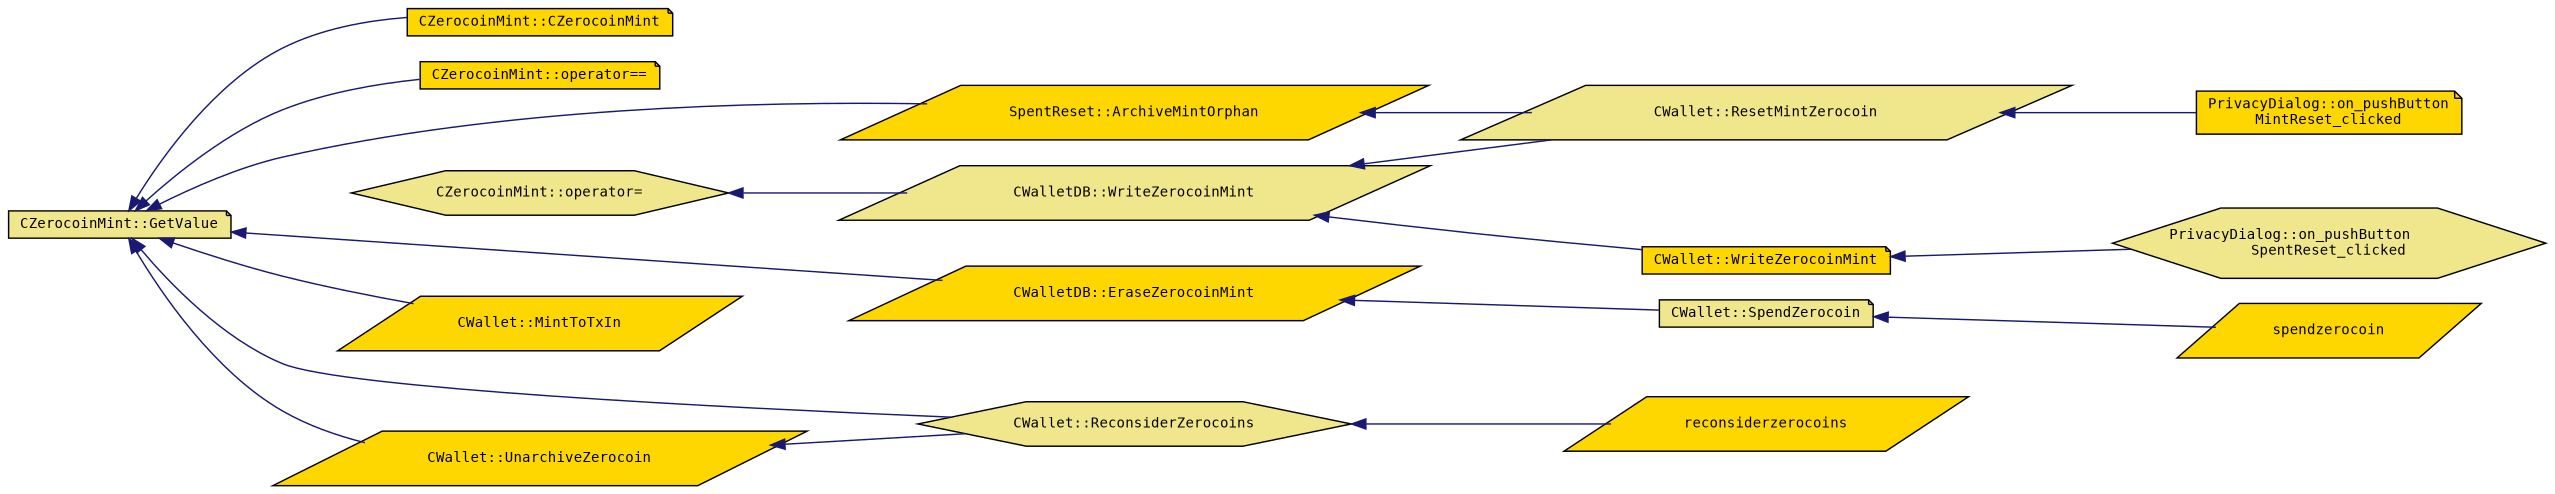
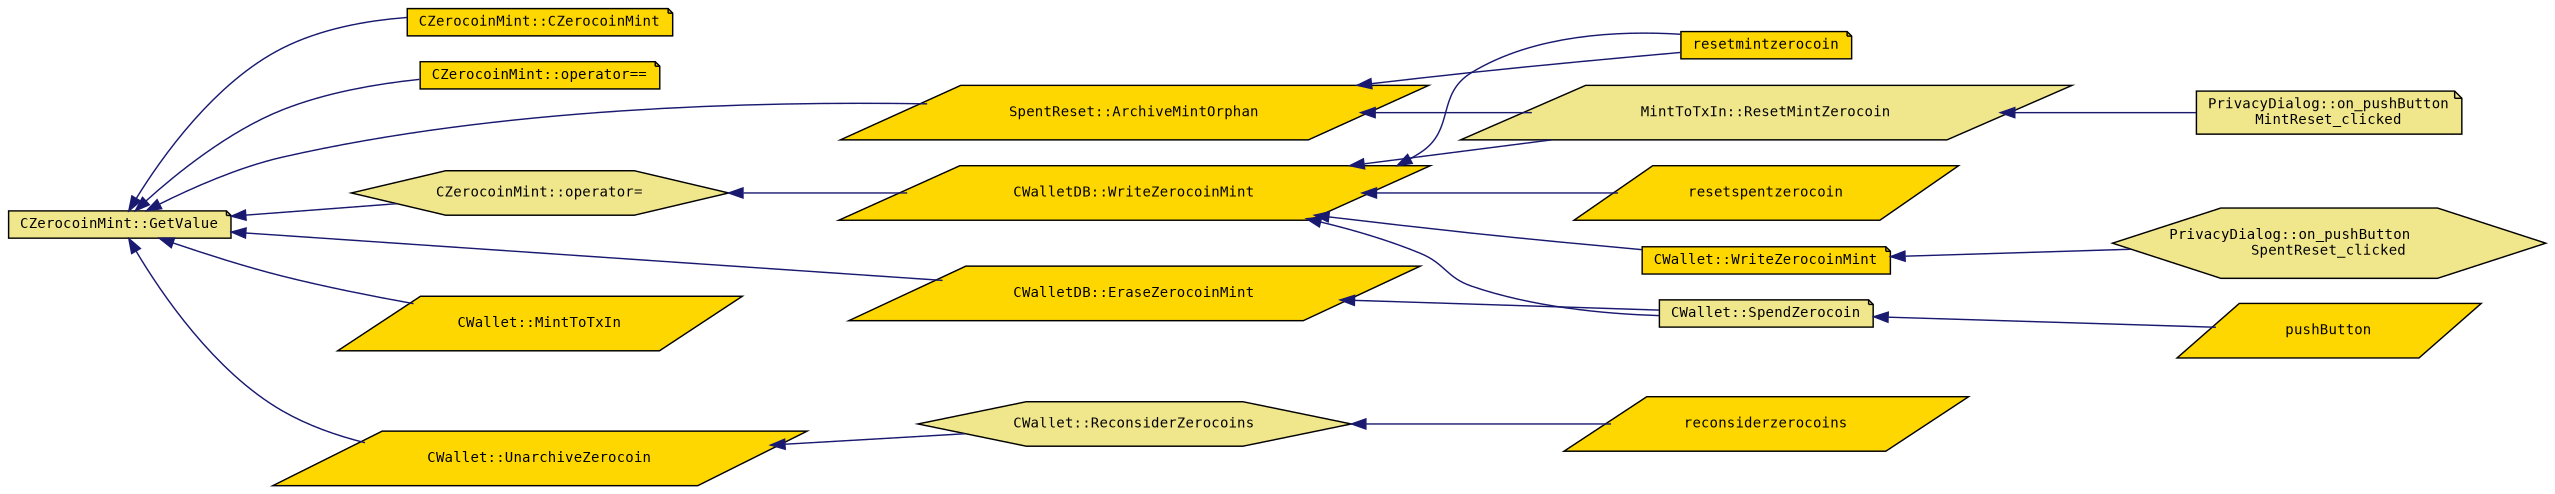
none -> (1766, 45)
(1766, 113) -> (1766, 113)
(2329, 113) -> (2329, 113)
(1135, 193) -> (1135, 193)
none -> (1766, 193)
none -> (1484, 290)
(2329, 331) -> (2329, 331)
(524, 394) -> (321, 209)
